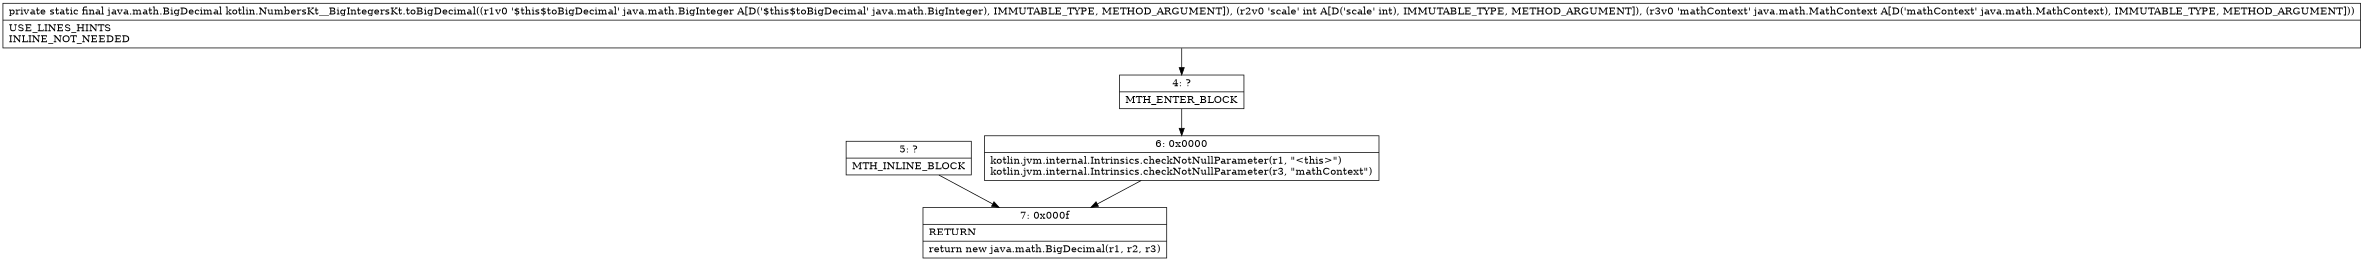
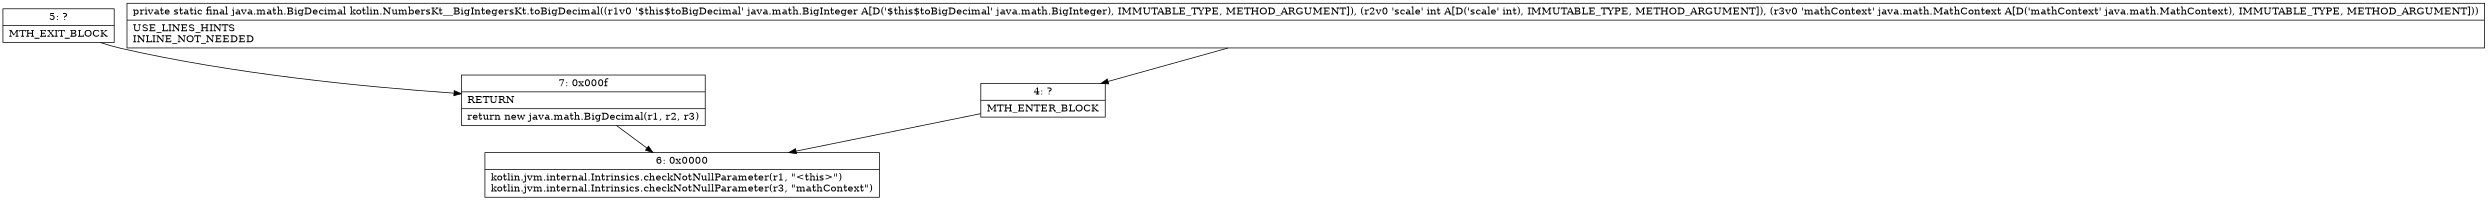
(909, 166) -> (59, 34)
(1119, 192) -> (632, 137)
